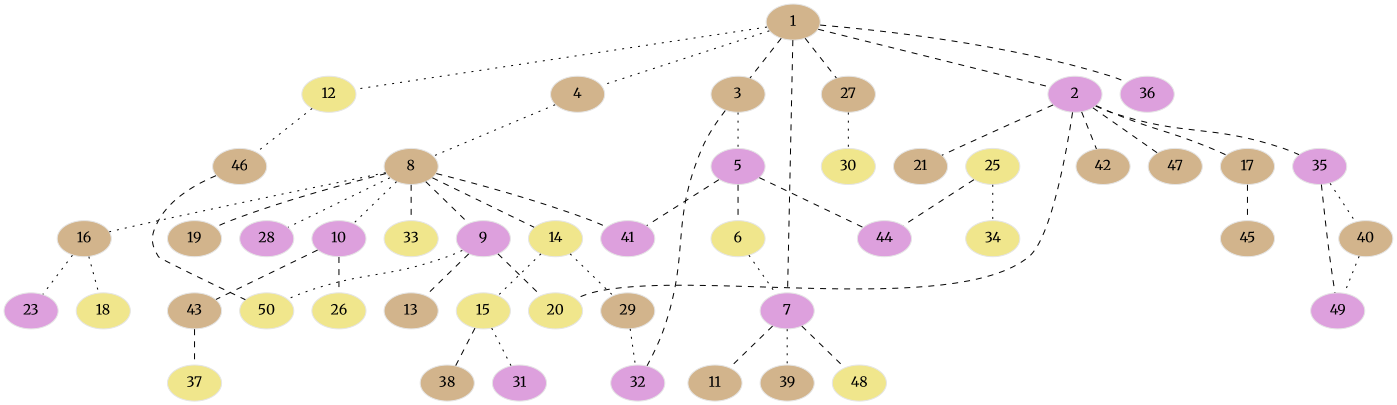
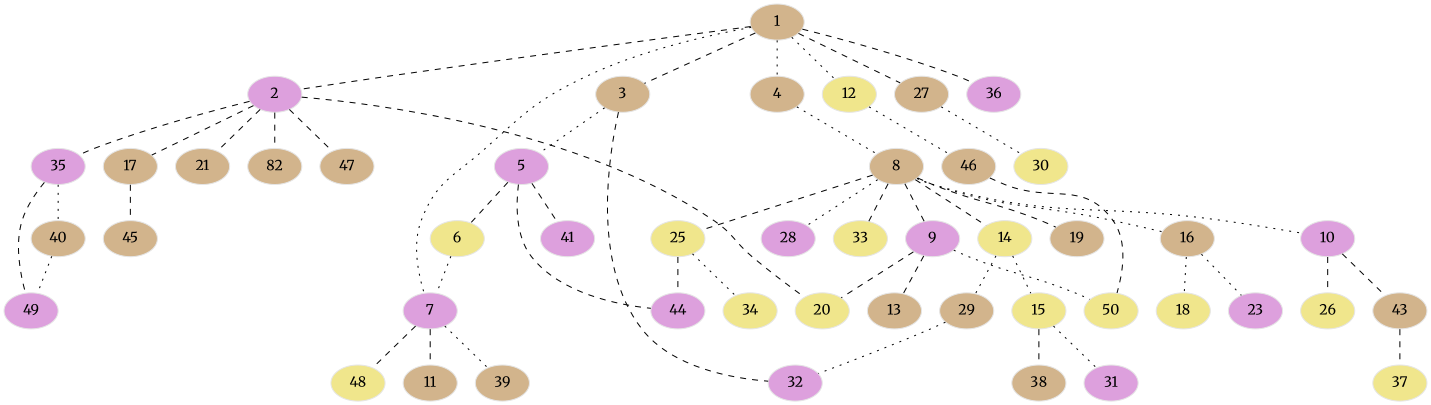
(790, 166) -> (533, 107)
(1103, 166) -> (275, 166)
(522, 197) -> (787, 203)
